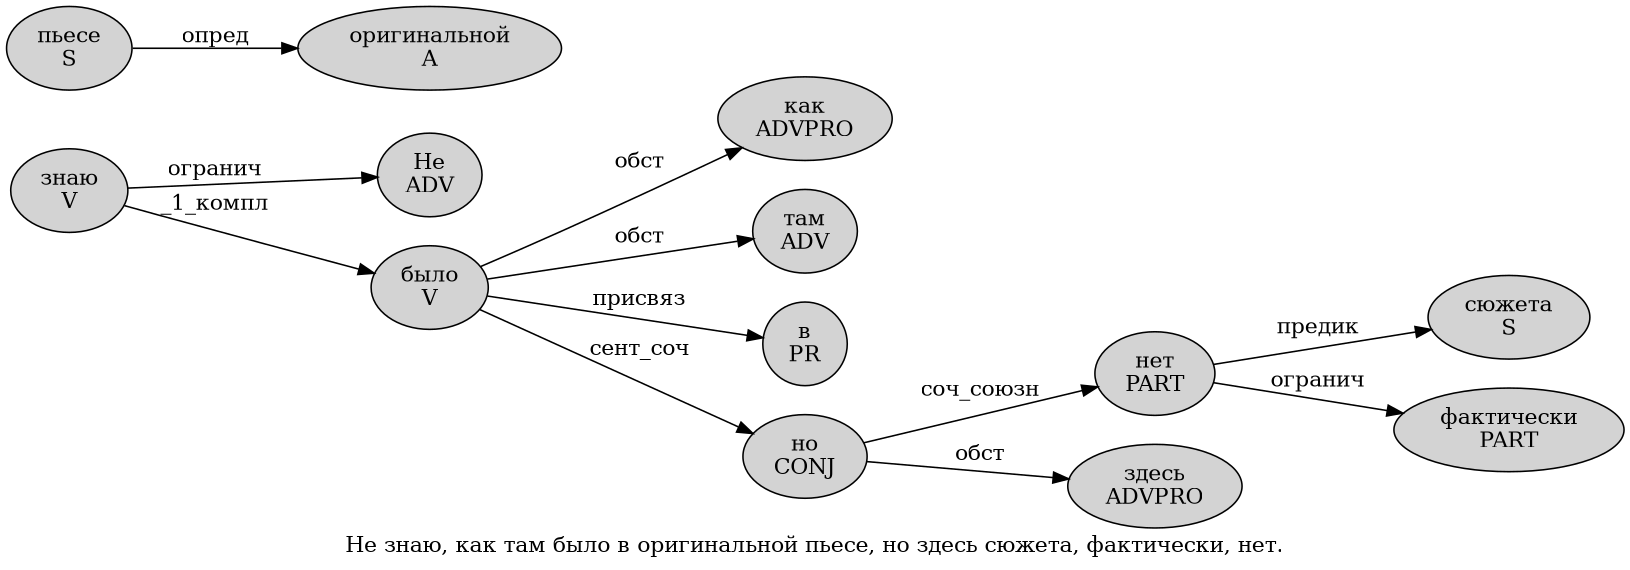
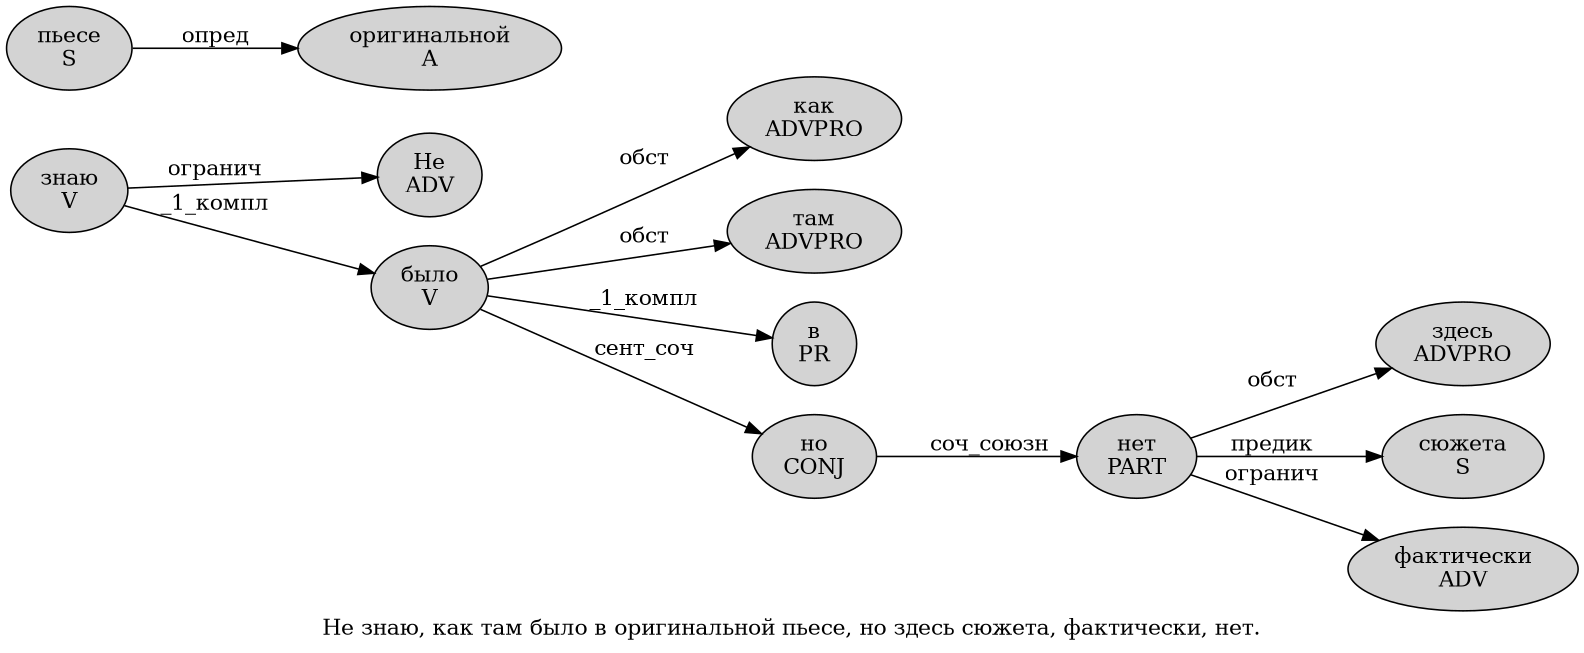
(805, 231) -> (814, 231)
(639, 299) -> (644, 299)
(1509, 430) -> (1463, 569)
(960, 470) -> (1283, 406)
